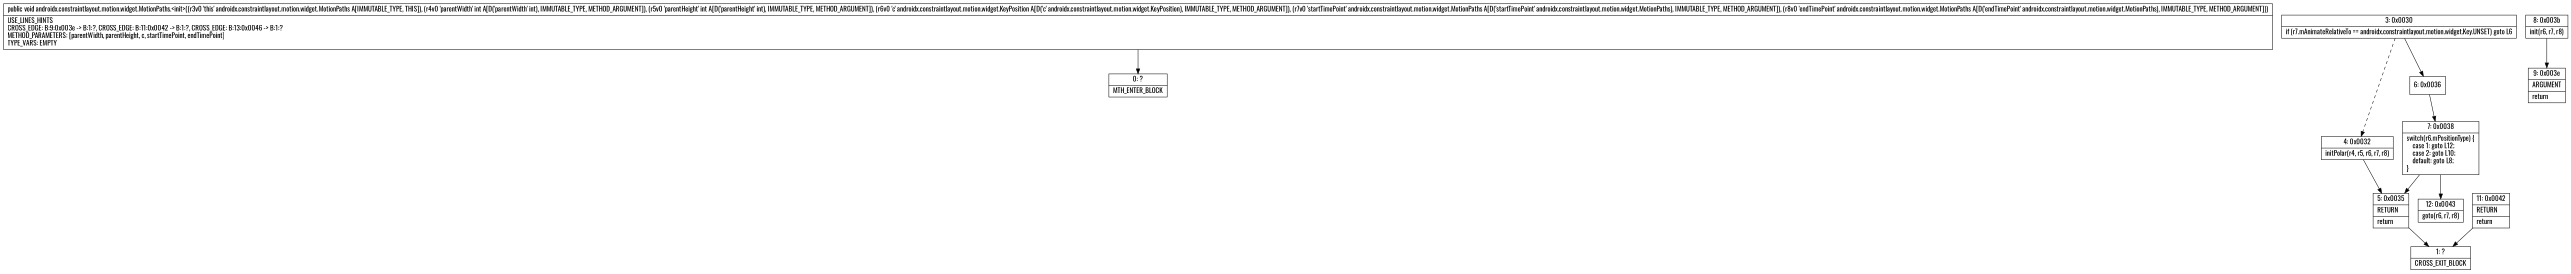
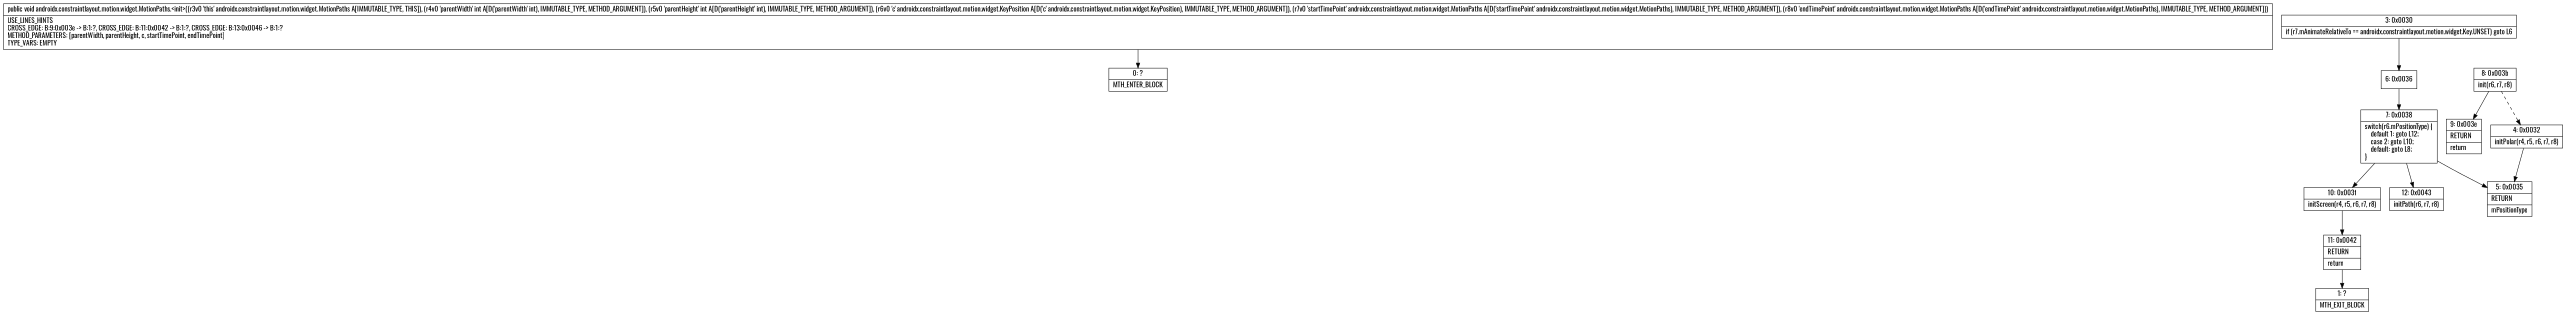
(2379, 85) -> (2510, 106)
(2547, 85) -> (2461, 136)
(2431, 146) -> (2392, 134)
none -> (2342, 199)
(2441, 216) -> (2417, 205)
(2385, 222) -> (2510, 210)
(2417, 235) -> none
(2441, 264) -> (2342, 305)
